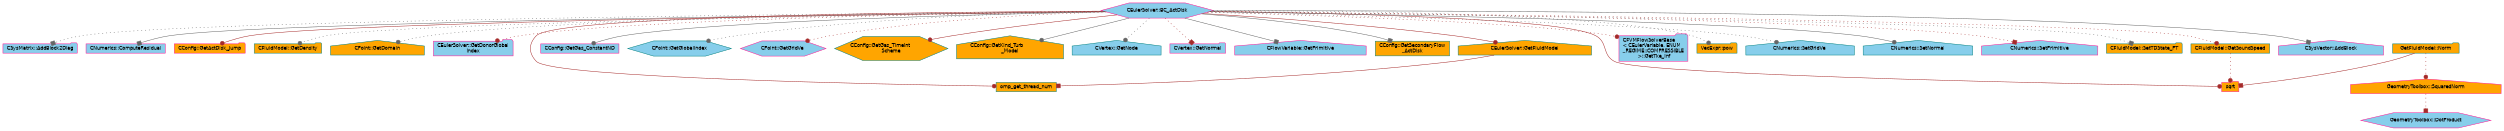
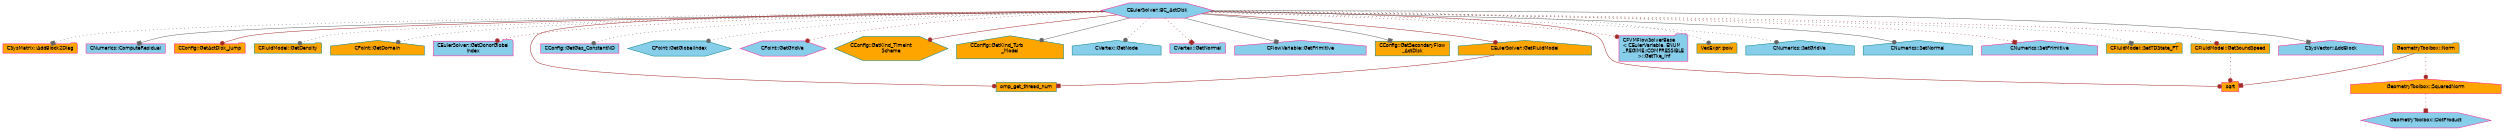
(824, 20) -> (824, 20)
(40, 49) -> (40, 49)
(891, 49) -> (891, 49)
(2426, 49) -> (2426, 49)
